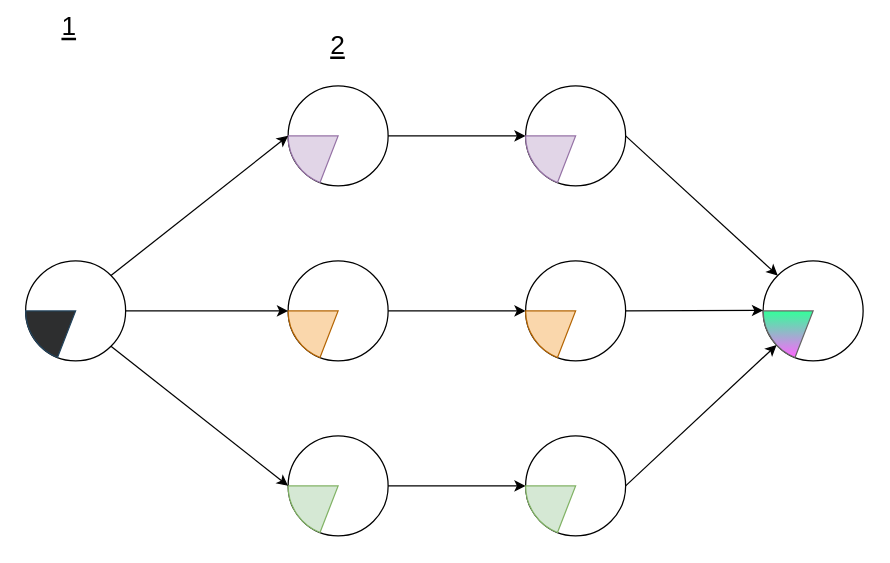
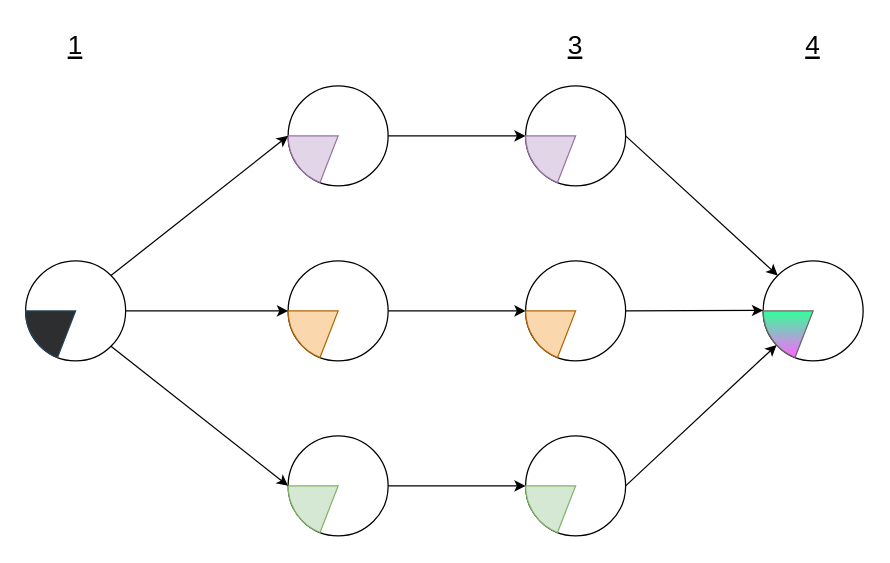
(69, 26) -> (76, 44)
(338, 44) -> none
none -> (576, 44)
none -> (813, 44)
